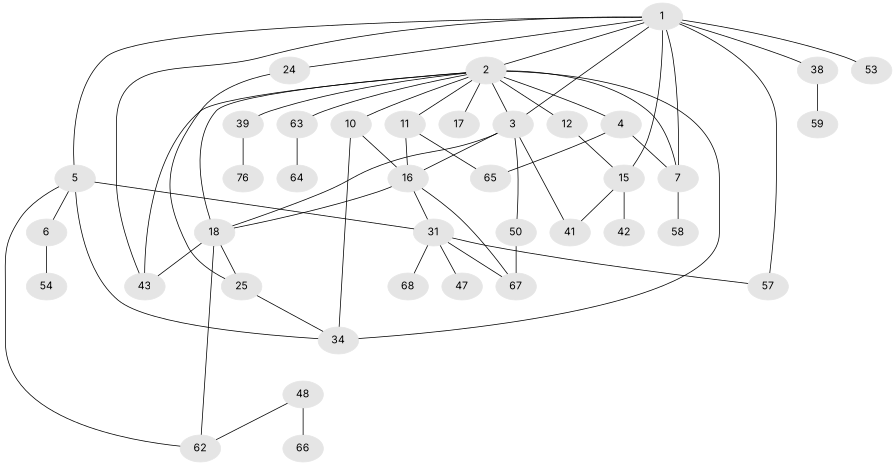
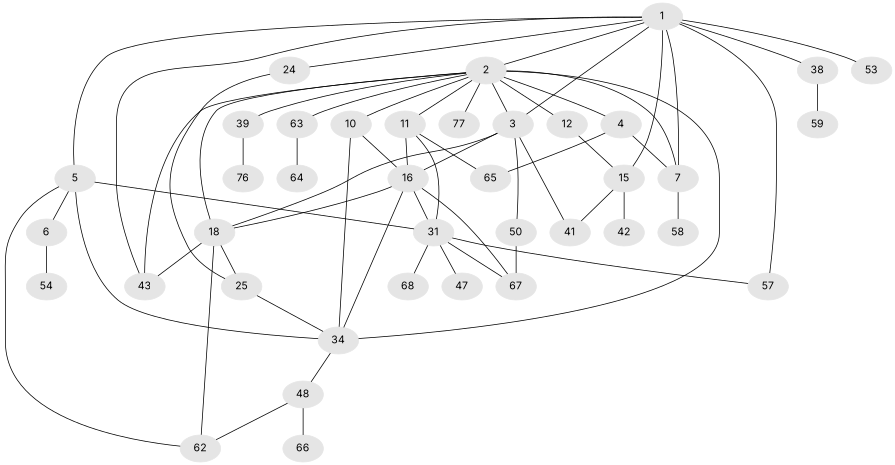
(459, 124) -> (459, 124)
none -> (437, 175)
none -> (373, 259)
none -> (321, 368)
